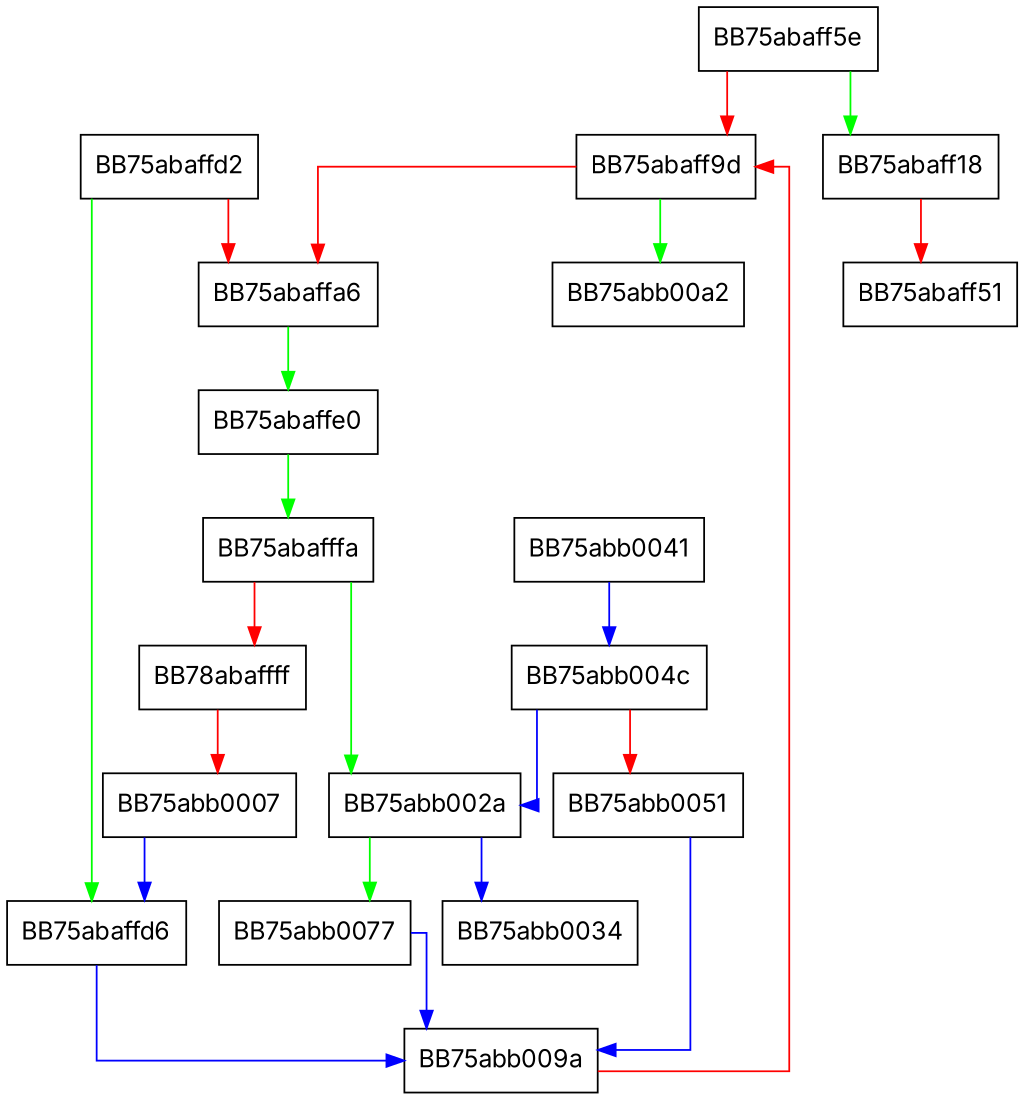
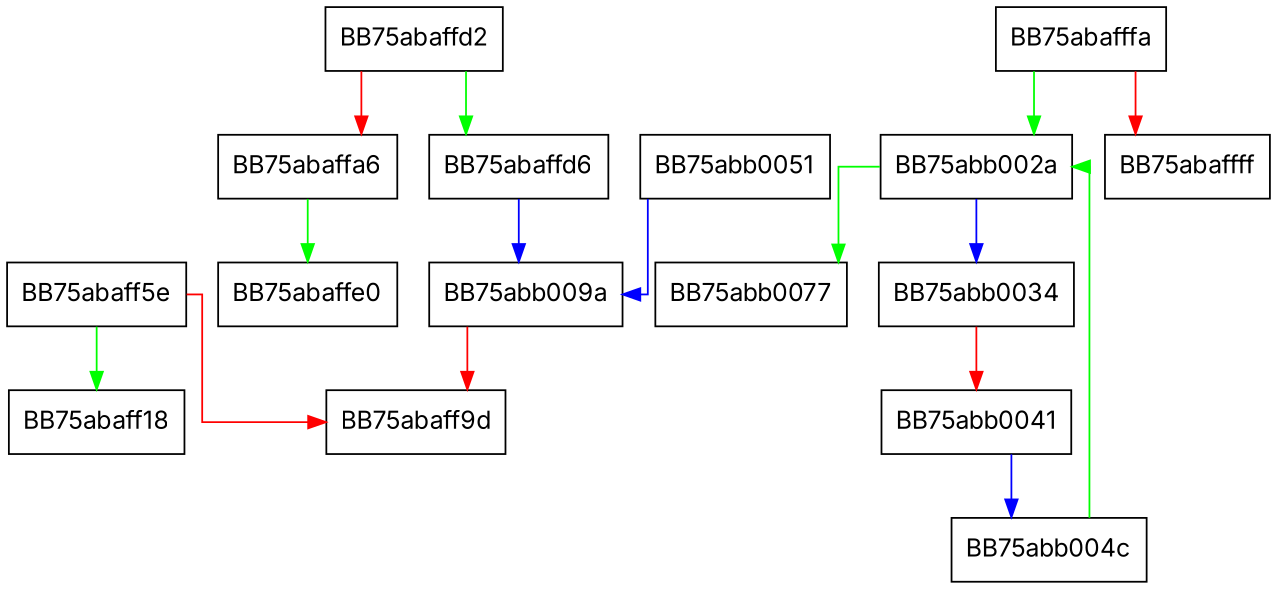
(408, 167) -> none
(648, 294) -> none
(930, 294) -> none
none -> (976, 349)
(288, 477) -> none
(223, 678) -> (1187, 167)
(630, 732) -> none
(537, 758) -> (1089, 341)
(200, 805) -> none
(427, 964) -> none
